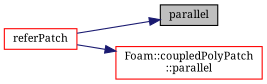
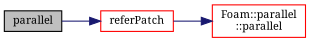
(113, 27) -> (76, 21)
(189, 63) -> (259, 21)
